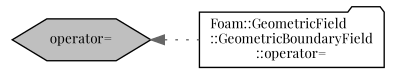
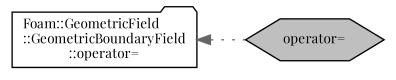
(182, 40) -> (228, 40)
